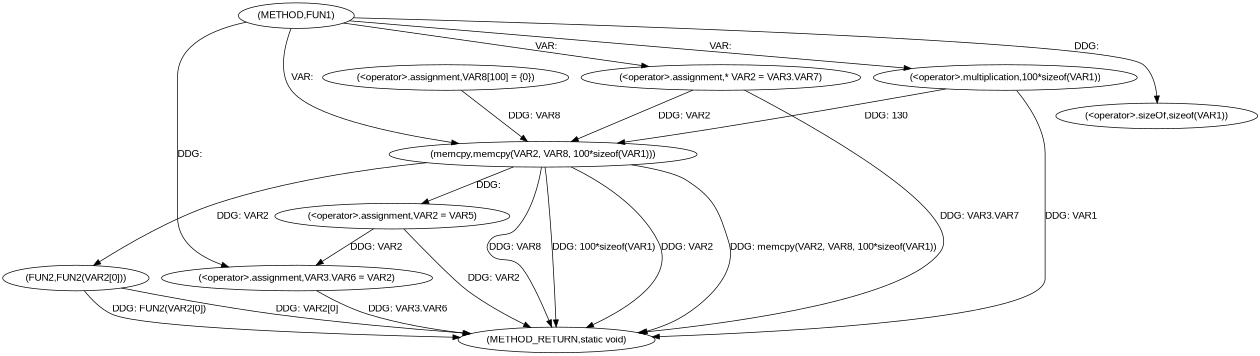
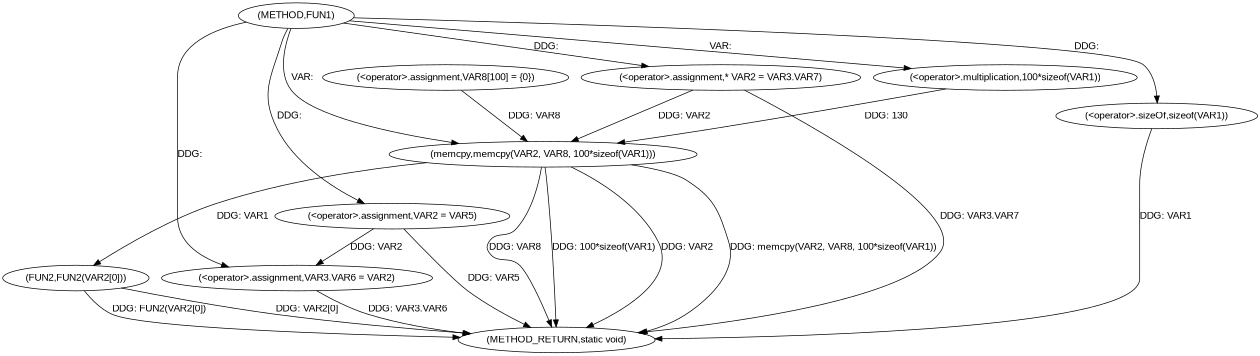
(548, 47) -> (548, 47)
(471, 184) -> (278, 131)
(243, 216) -> (243, 216)
(494, 278) -> (494, 278)
(954, 314) -> (982, 324)
